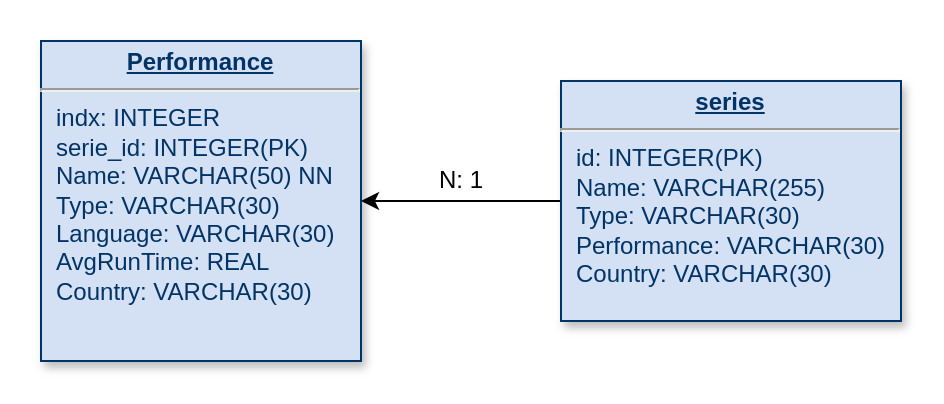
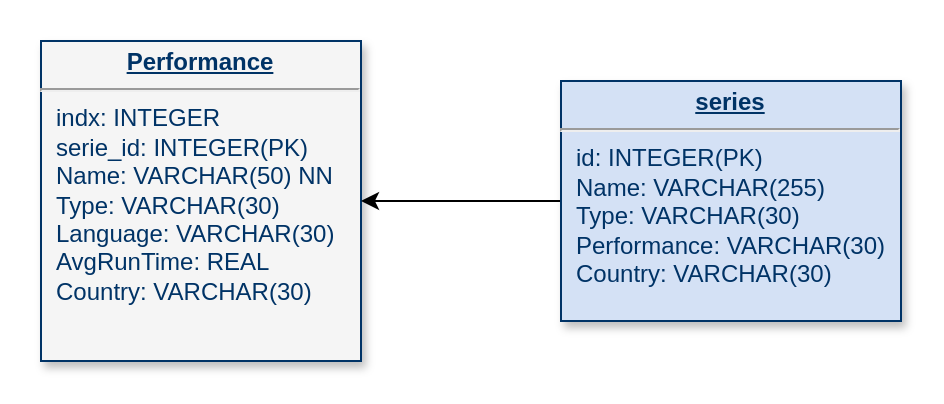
(461, 181) -> none
(201, 201) -> (201, 201)
